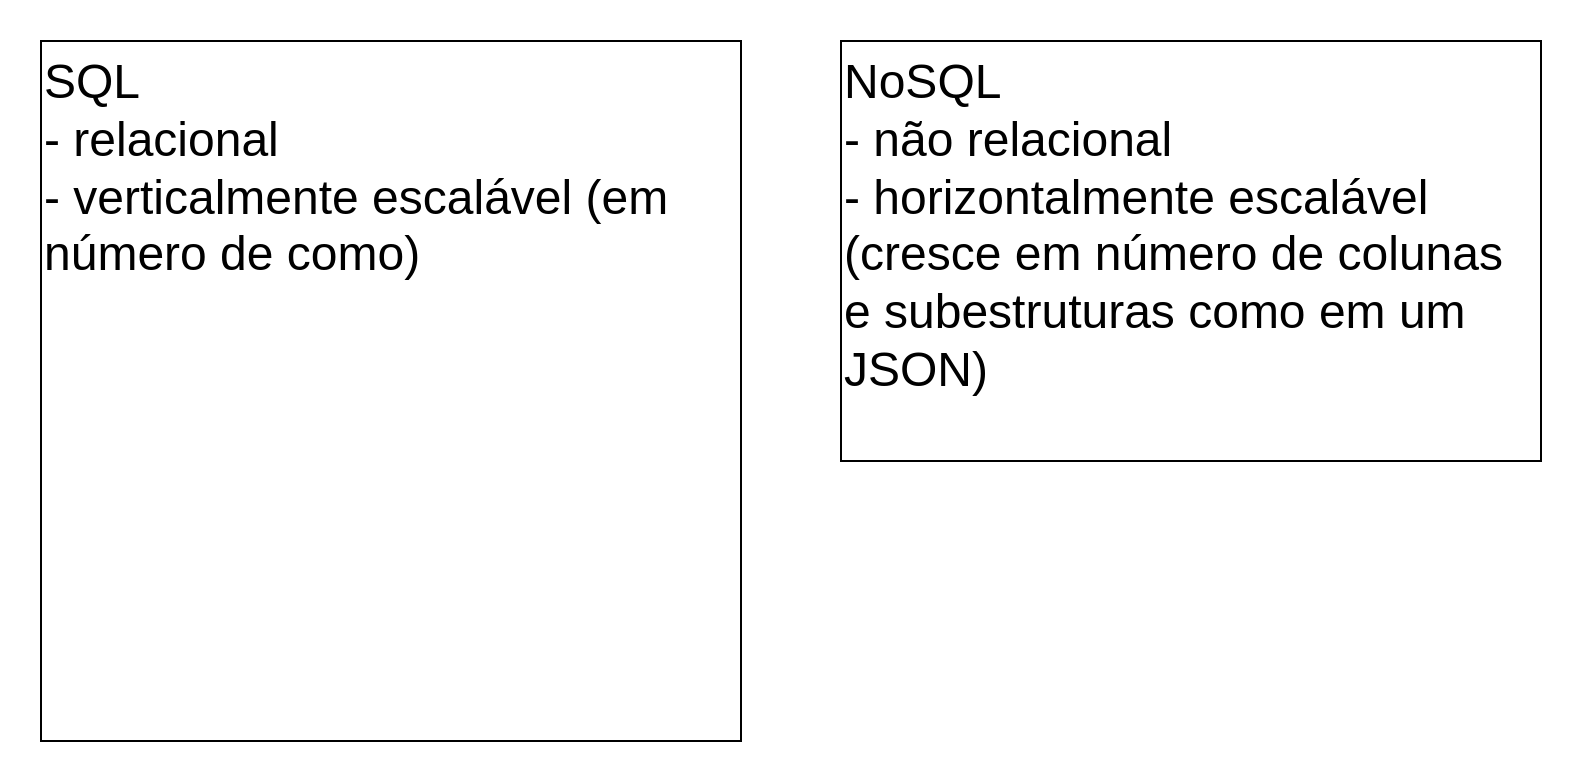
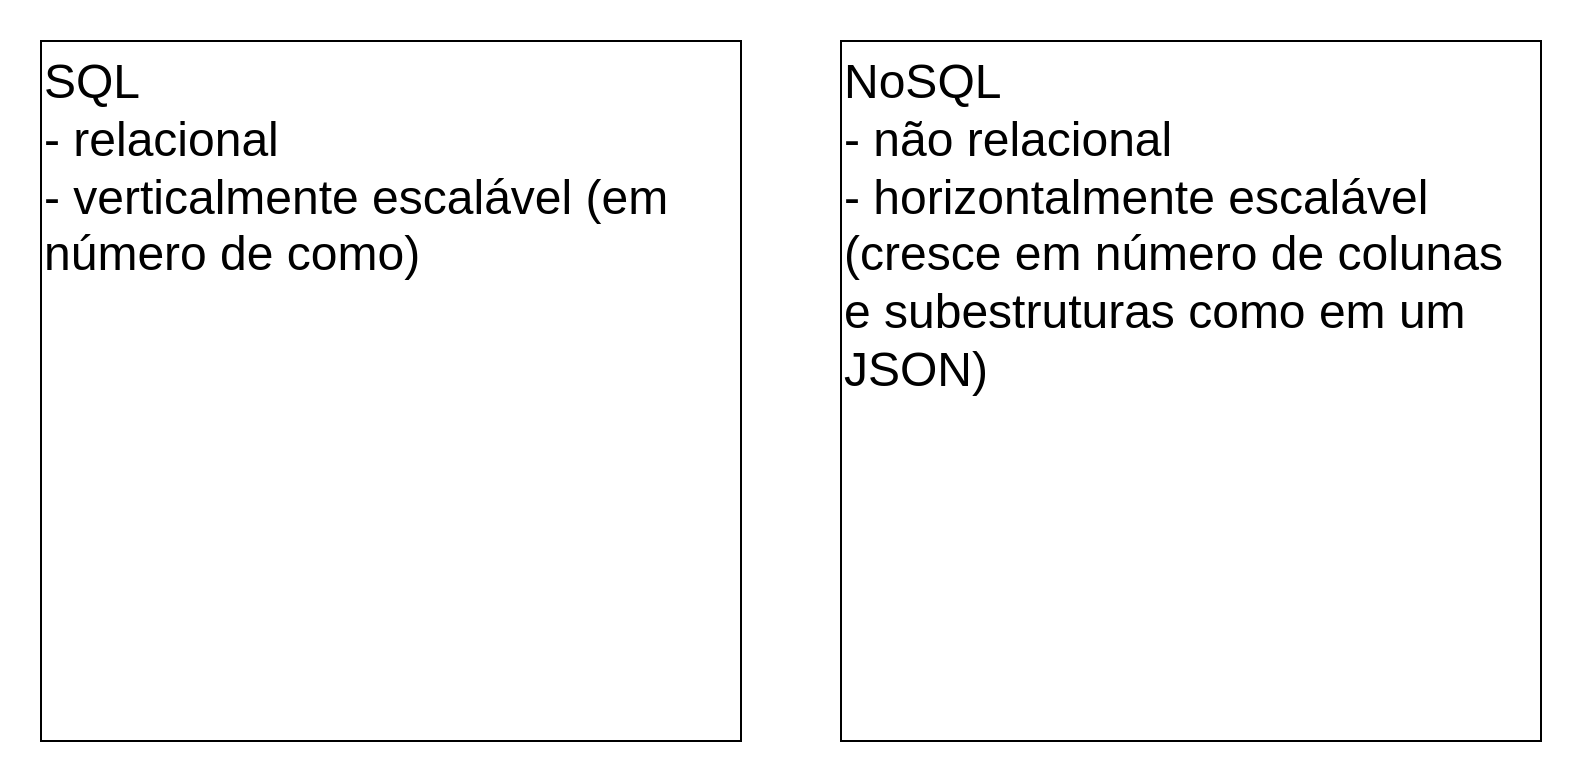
(1191, 251) -> (1191, 391)
